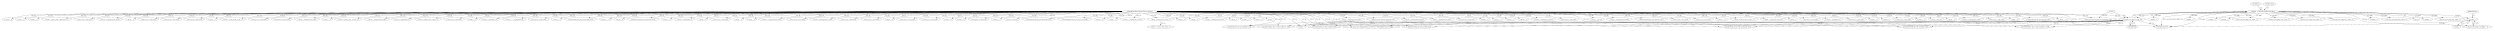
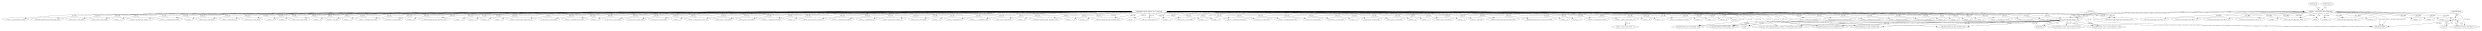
(1223, 12) -> none
